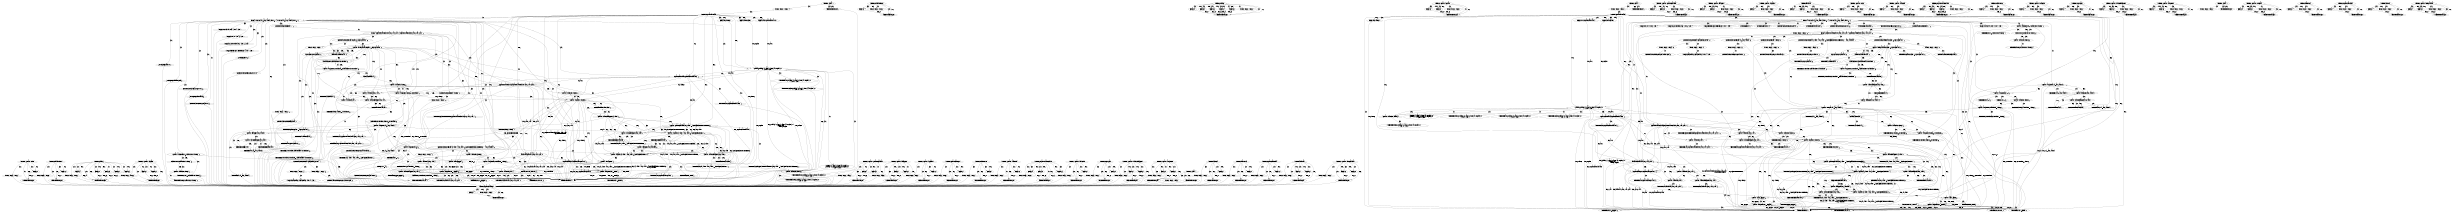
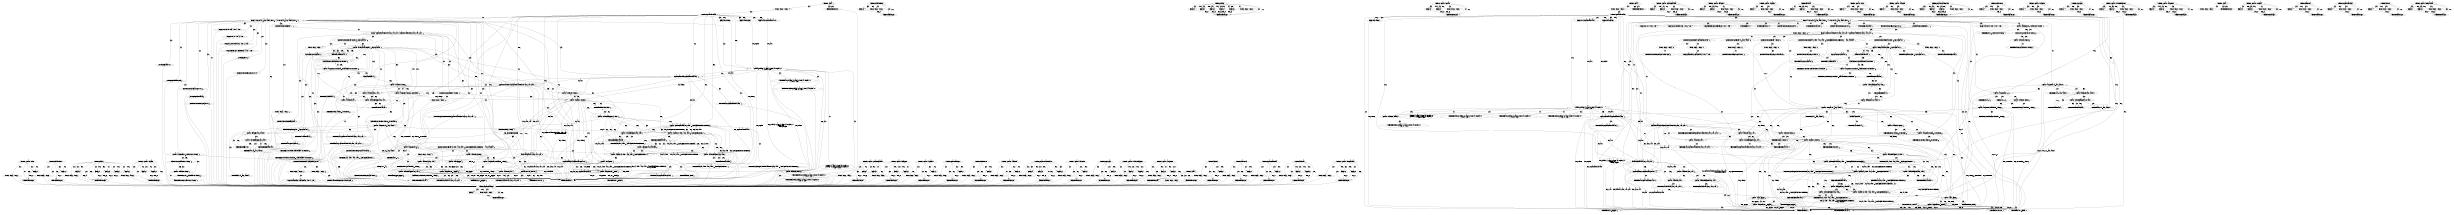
(1766, 73) -> (1766, 73)
